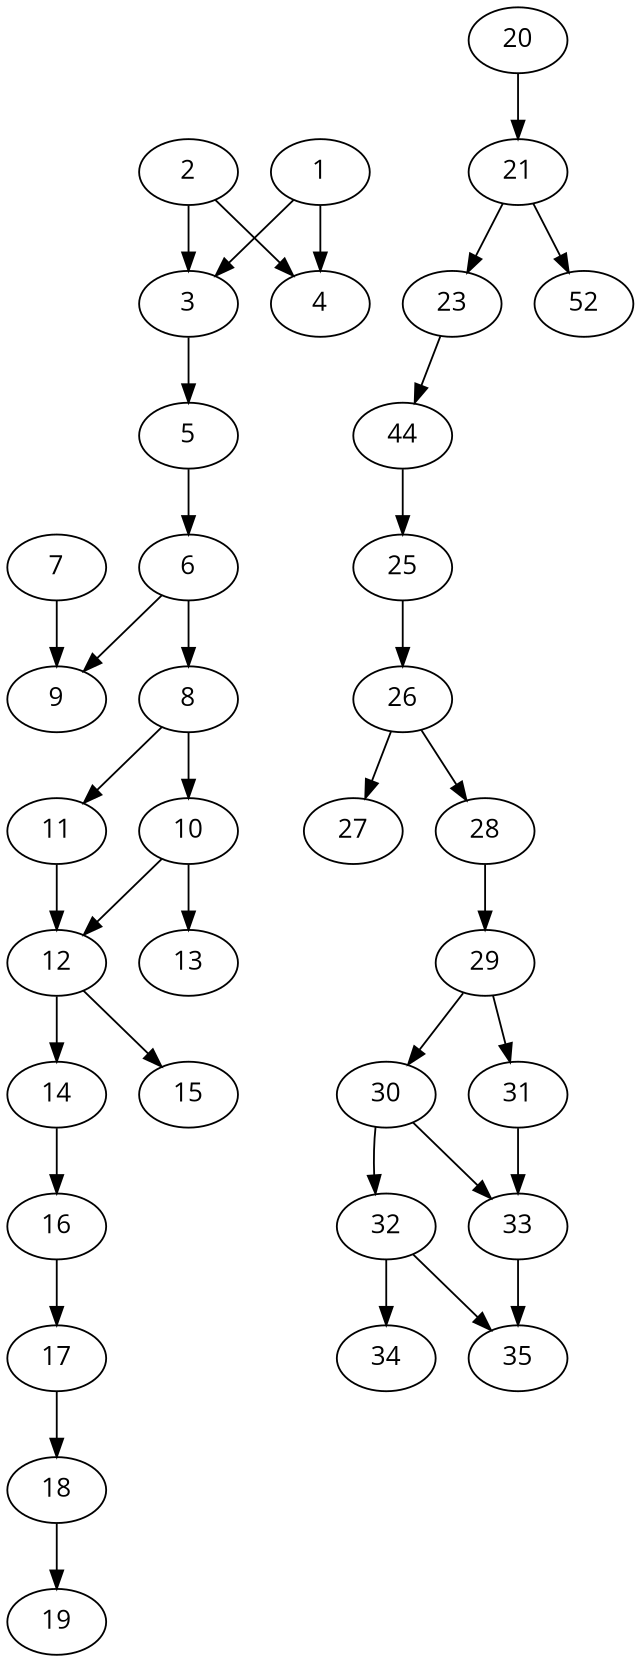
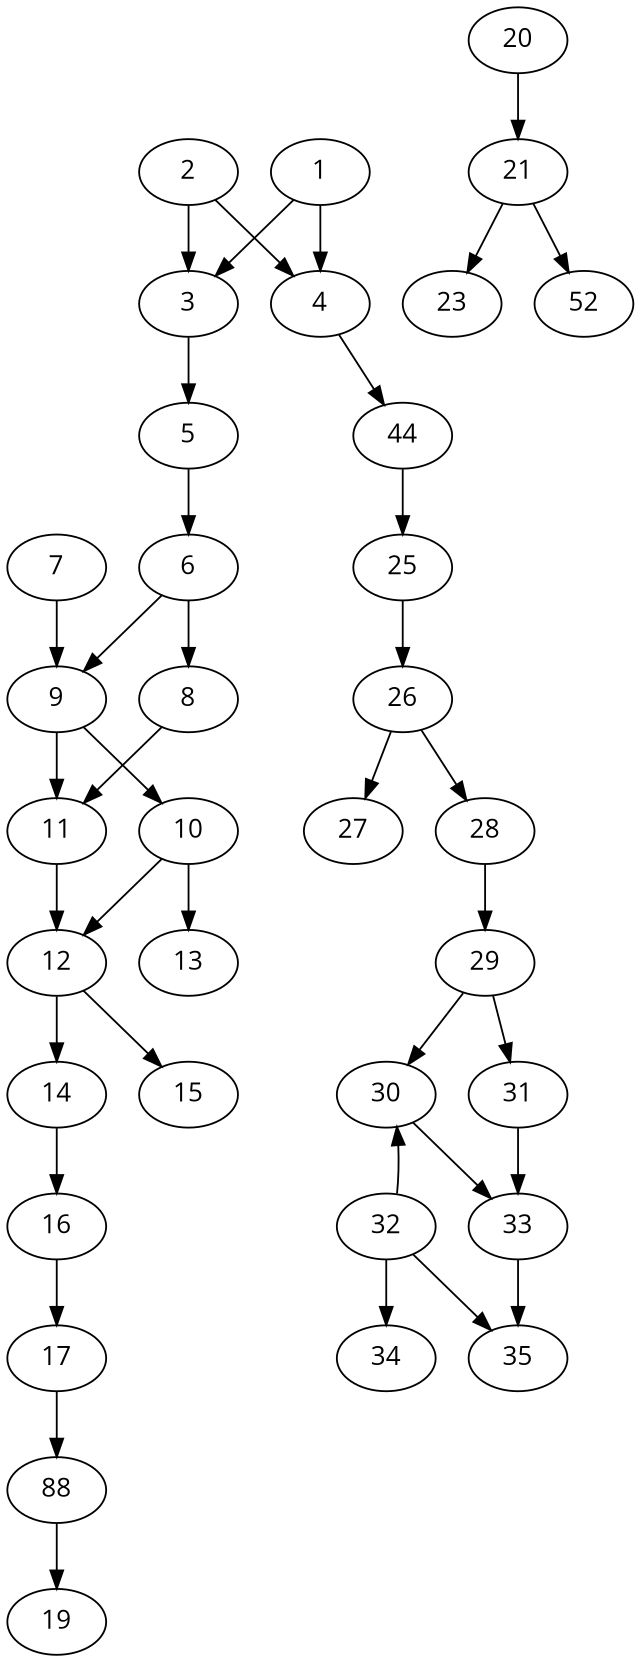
(431, 361) -> (357, 362)
none -> (57, 756)
(189, 756) -> (114, 757)
(374, 1151) -> (398, 1170)
(57, 1490) -> (57, 1490)
